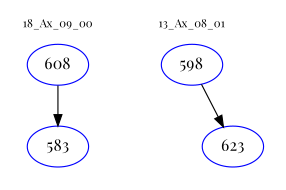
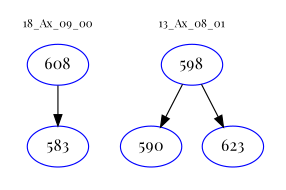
none -> (151, 147)
